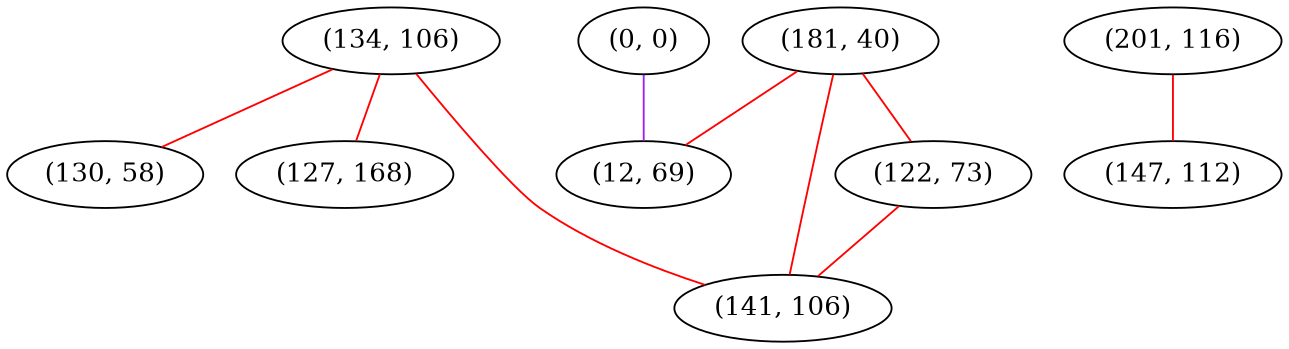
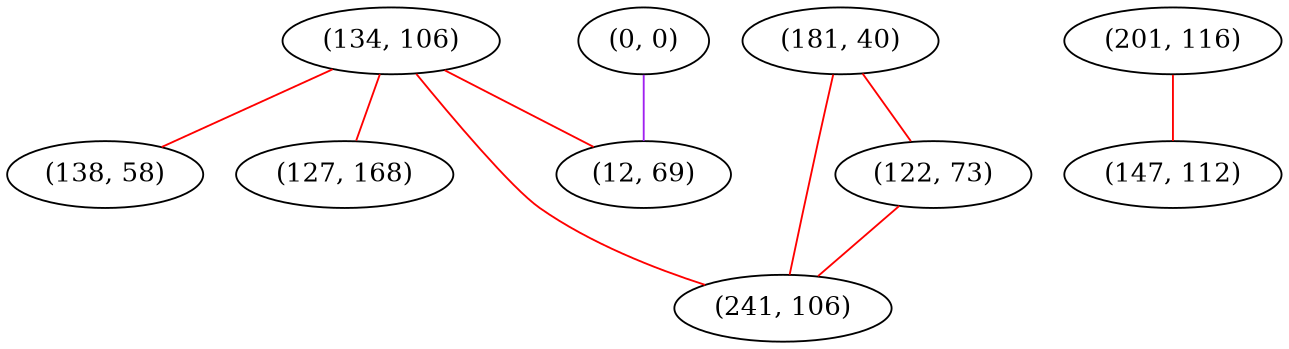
(741, 108) -> (519, 109)
(105, 175) -> (105, 175)
(783, 308) -> (783, 308)
